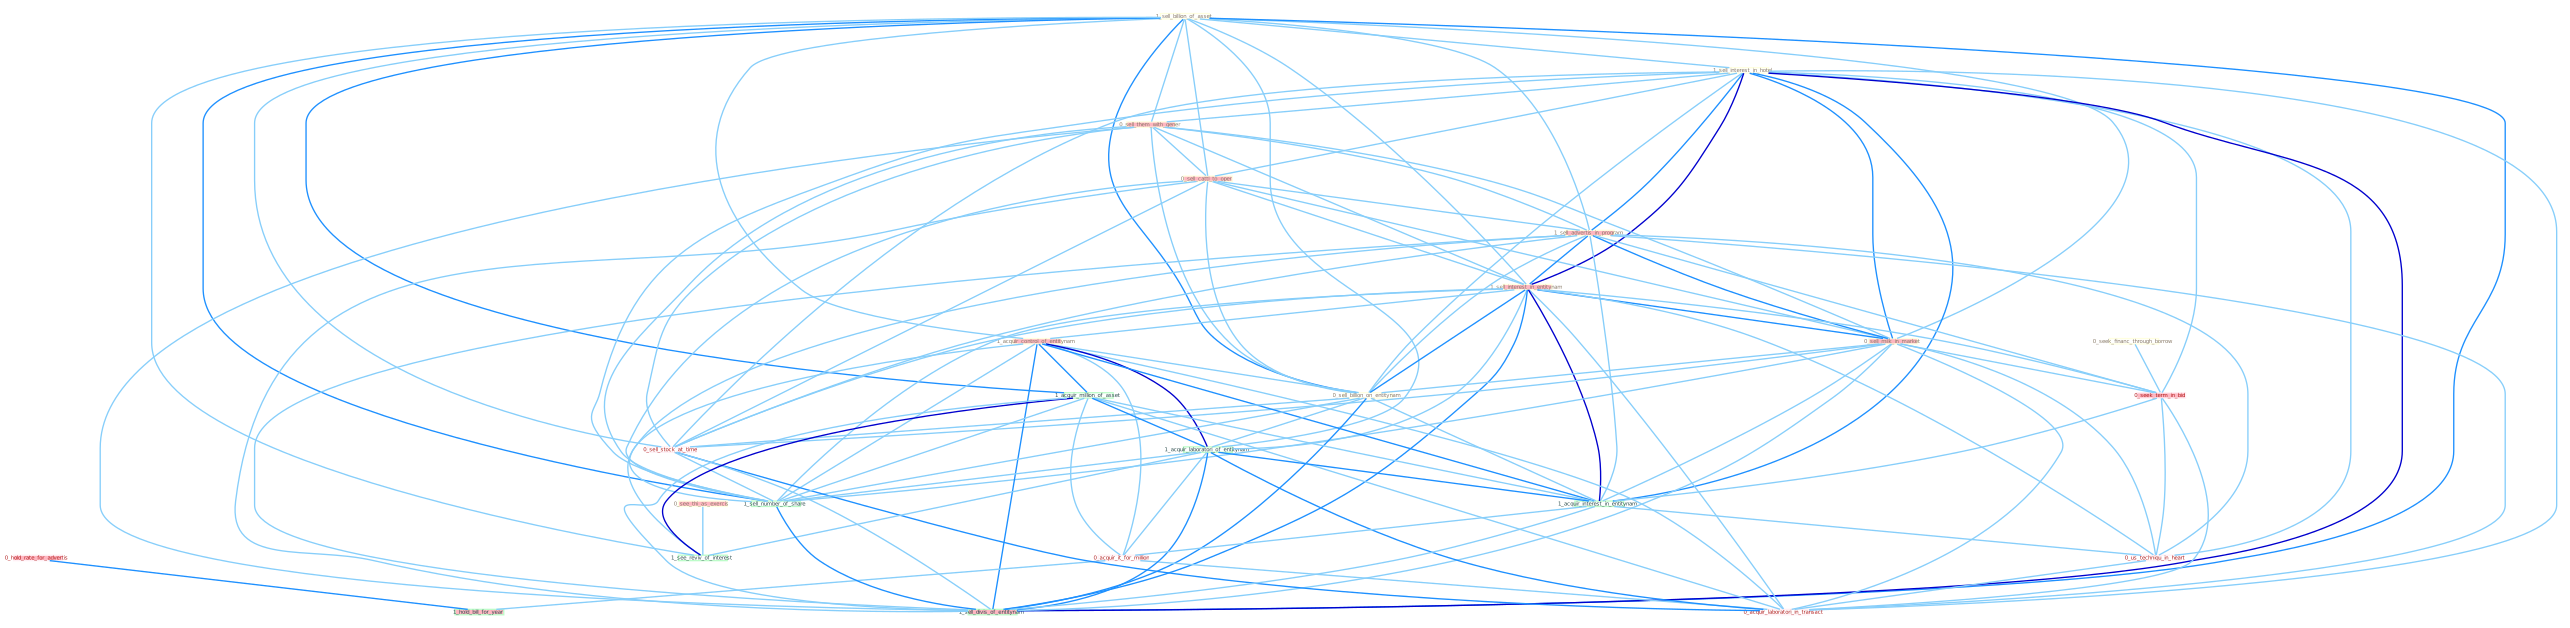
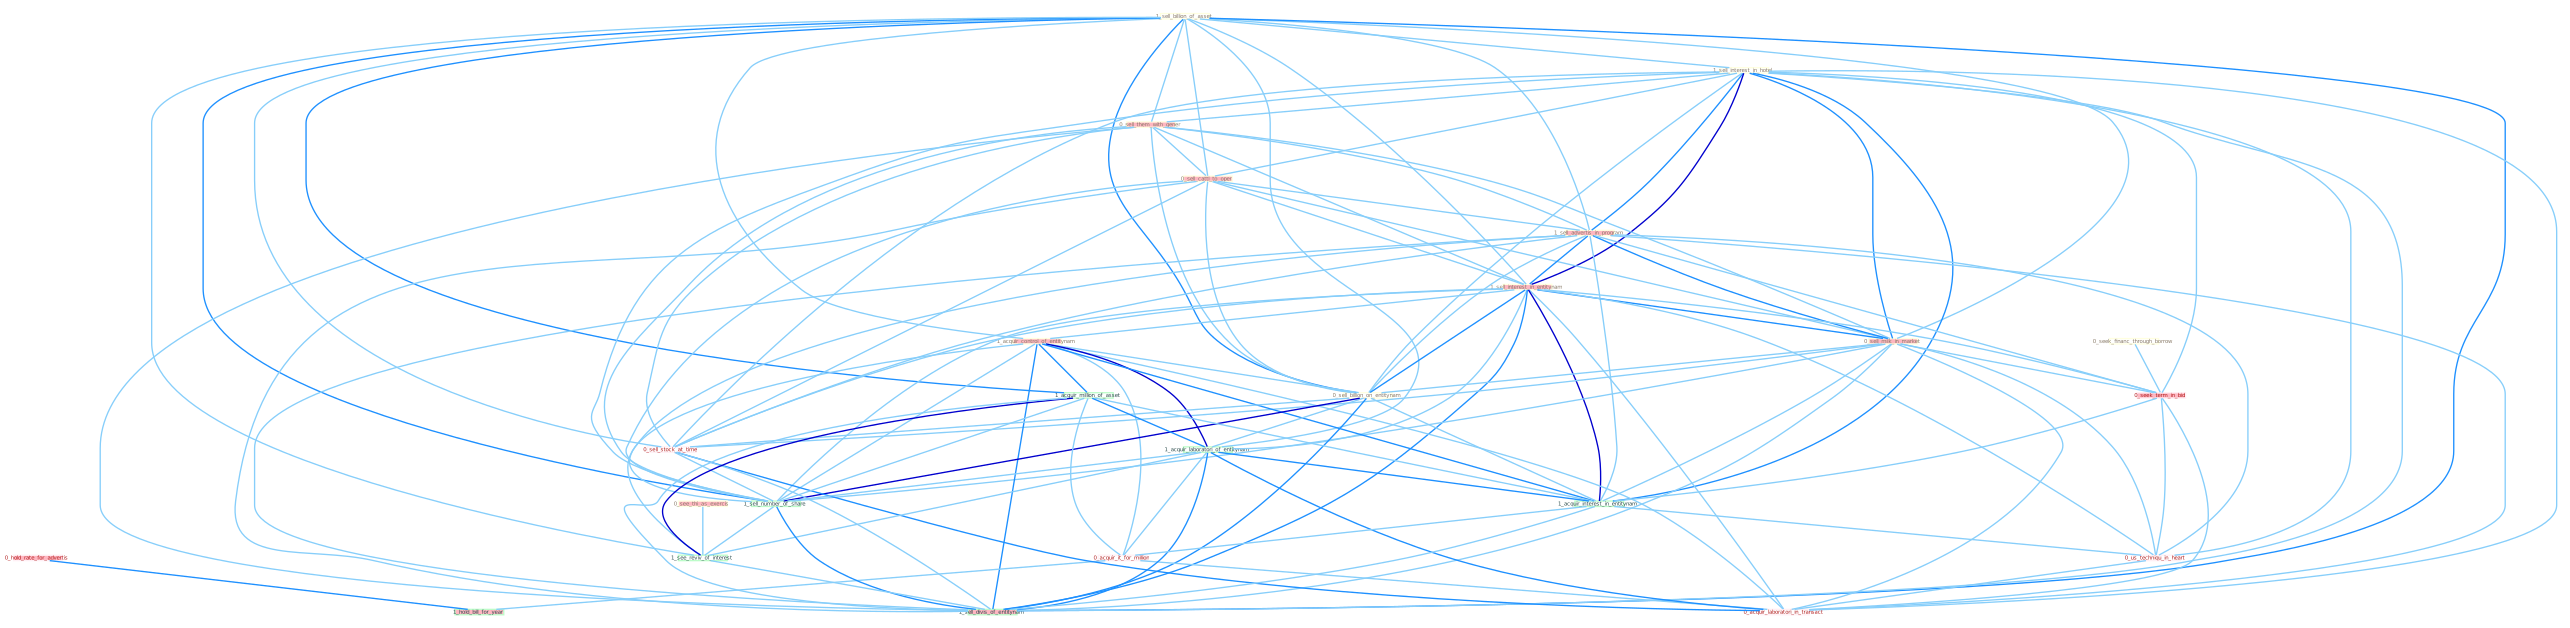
(1086, 447) -> (1086, 447)
(1437, 504) -> none
none -> (739, 531)
(2284, 541) -> (2284, 541)
none -> (800, 576)
